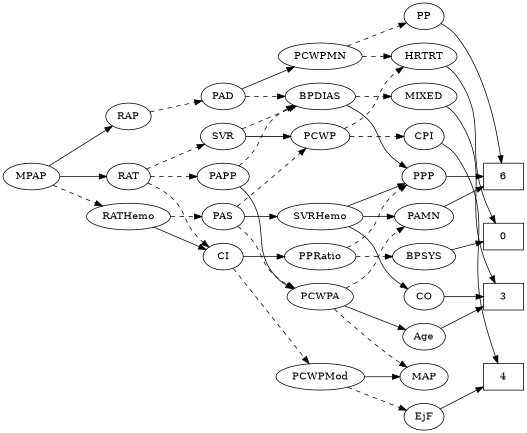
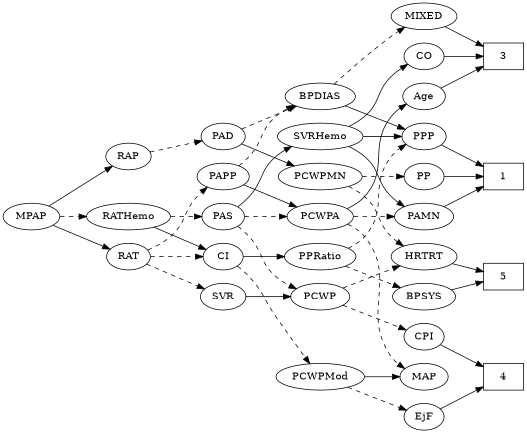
(266, 119) -> none
(504, 177) -> (504, 177)
(504, 237) -> (504, 277)
